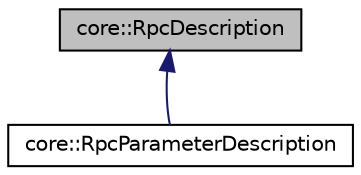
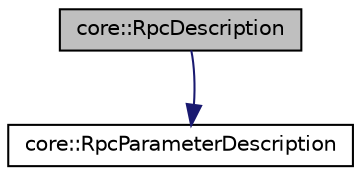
(167, 98) -> (194, 78)
